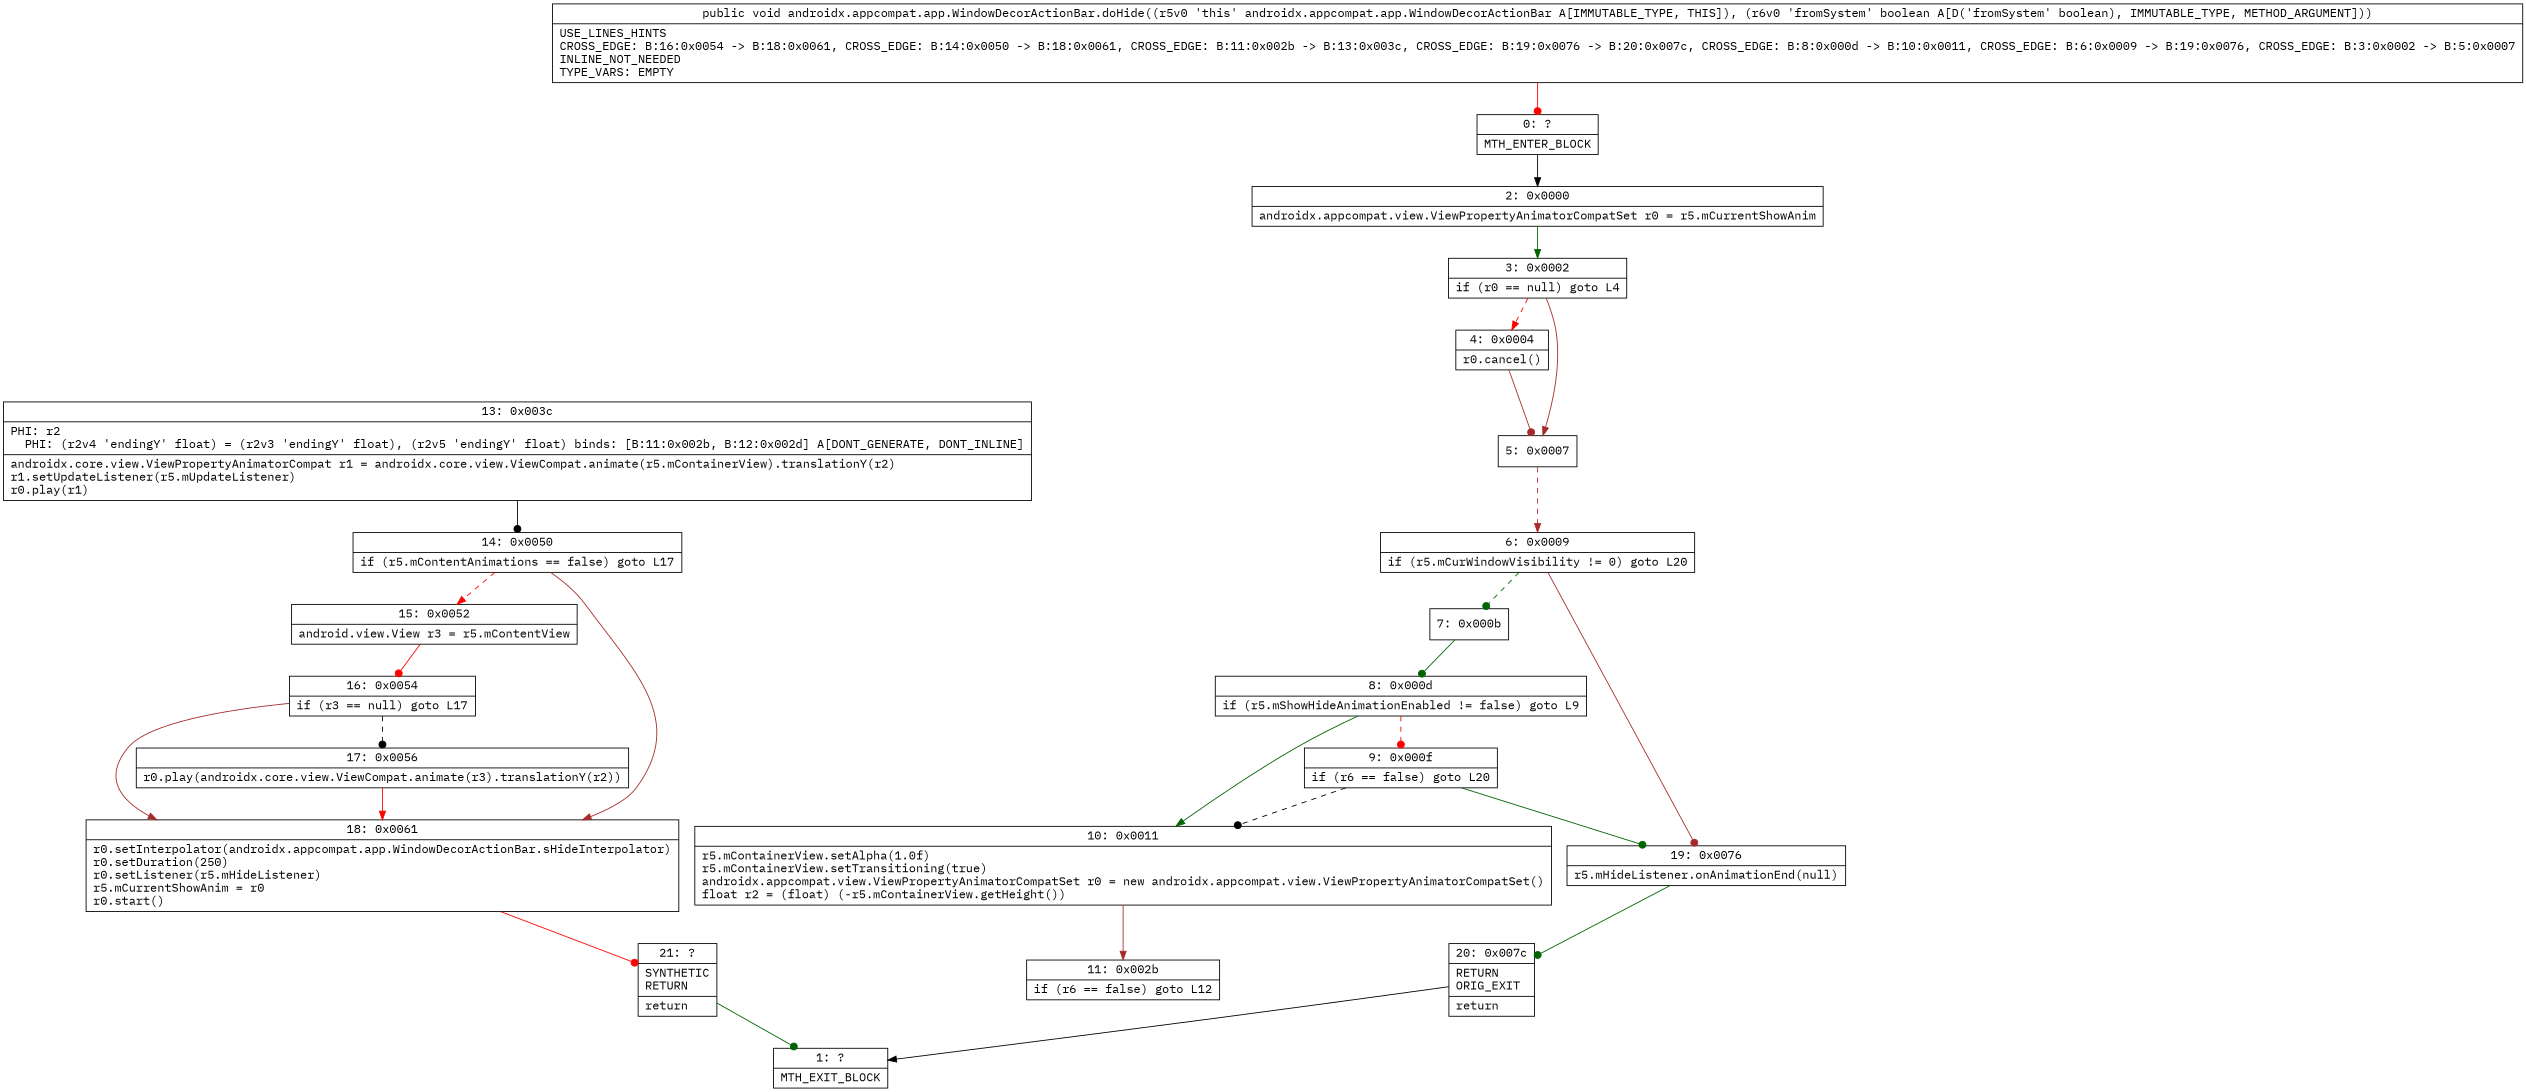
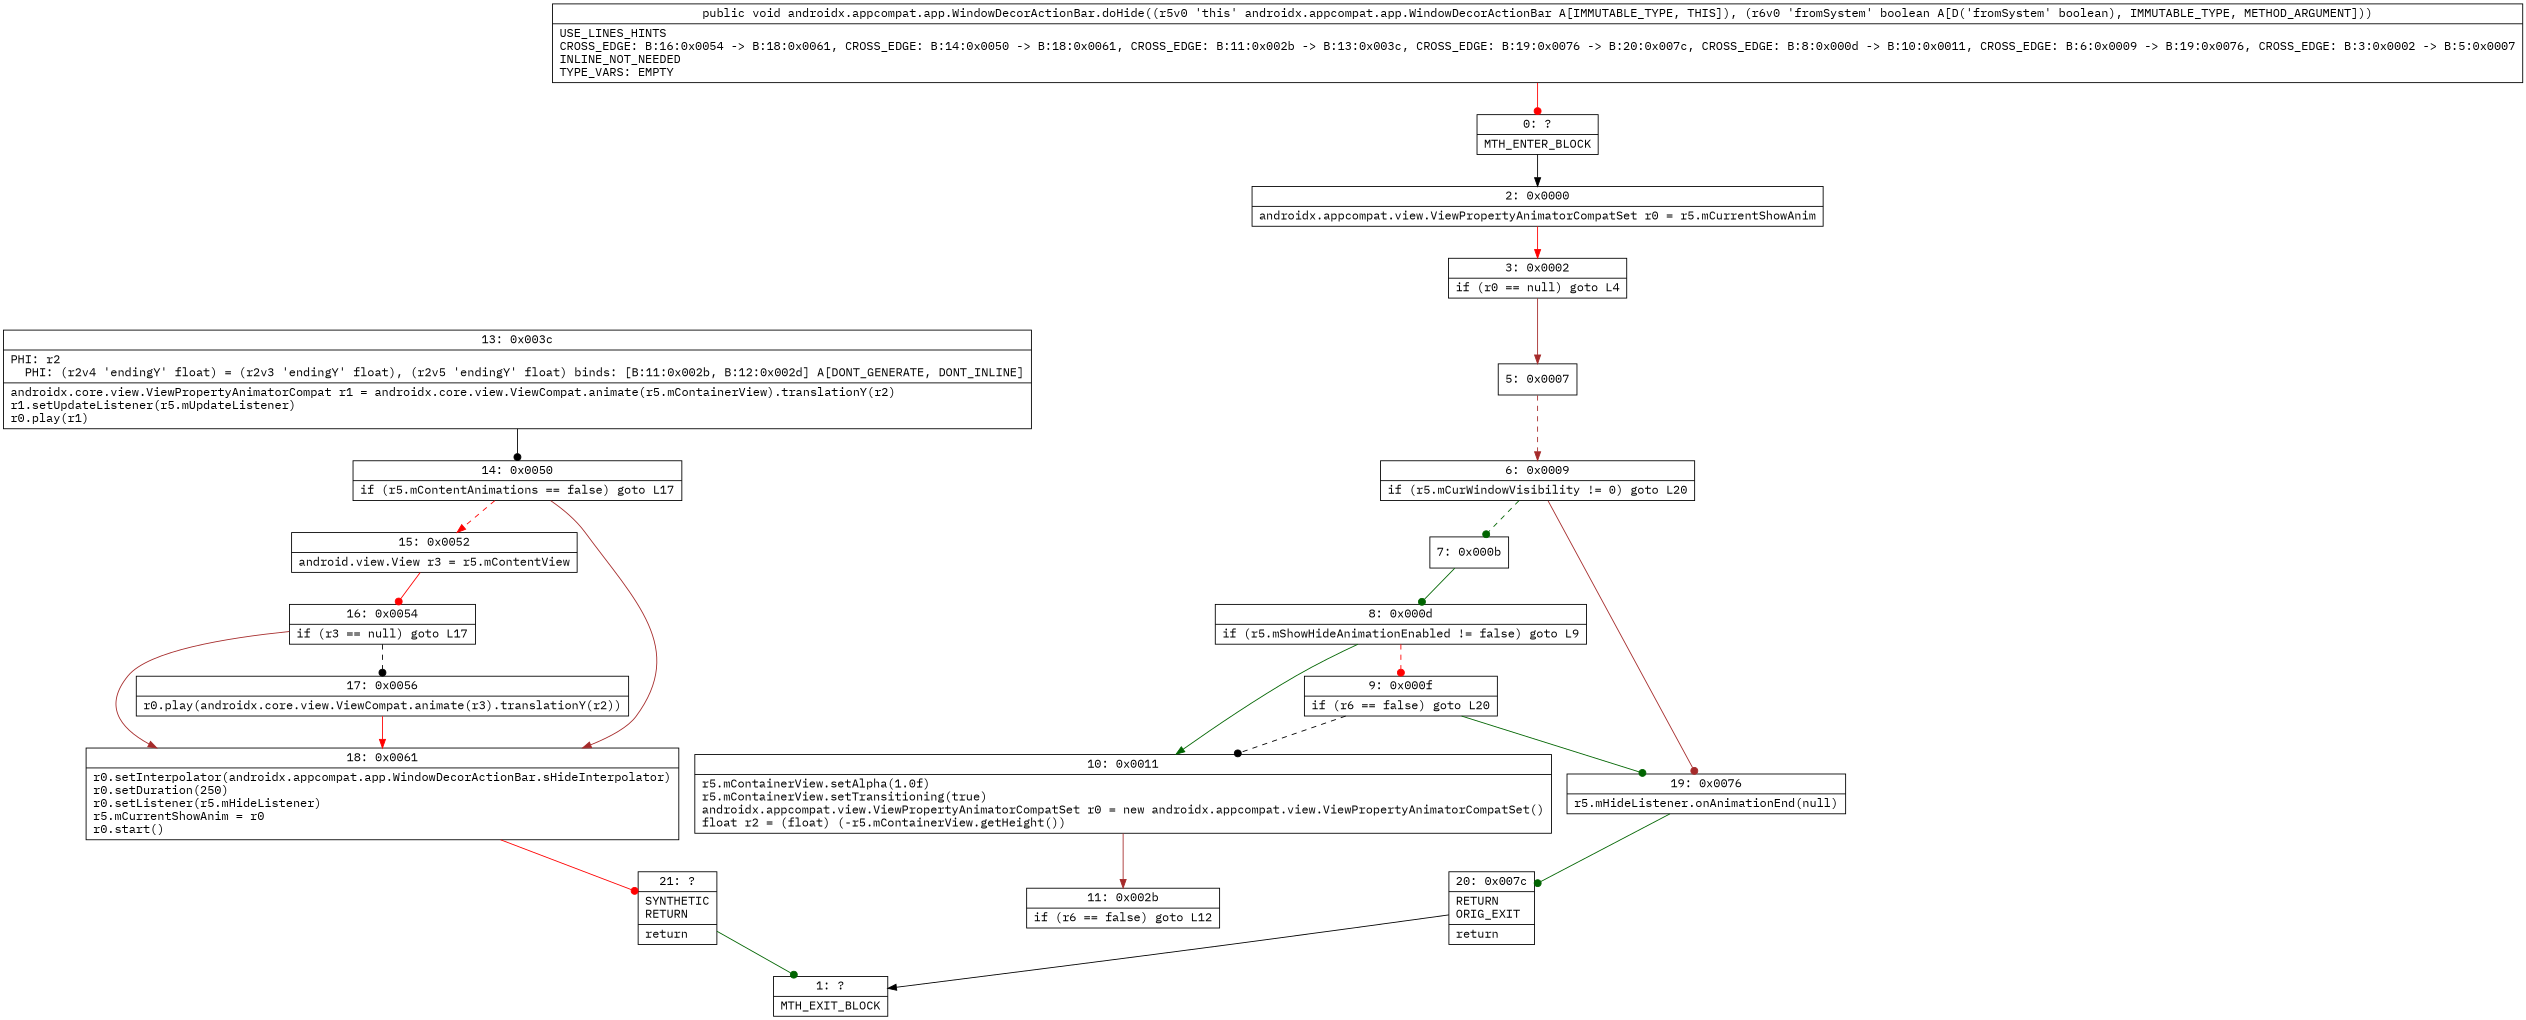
(1538, 238) -> (1538, 238)
(1502, 350) -> none
